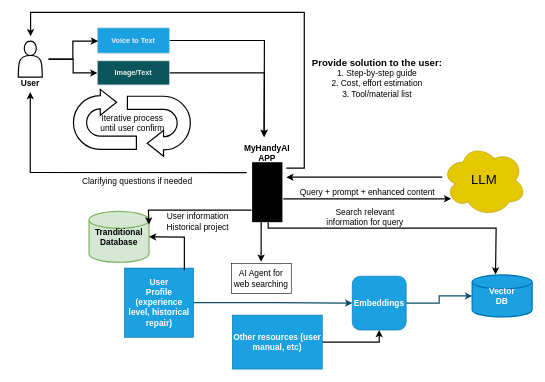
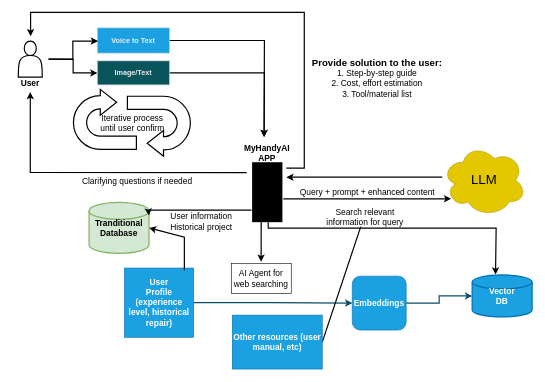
(119, 237) -> (119, 228)
(355, 342) -> (341, 286)
